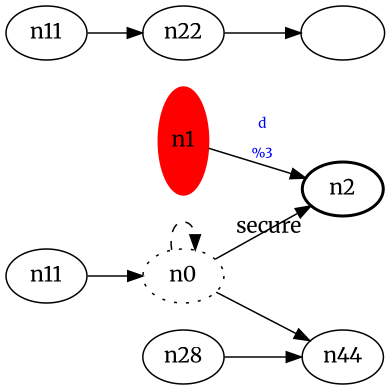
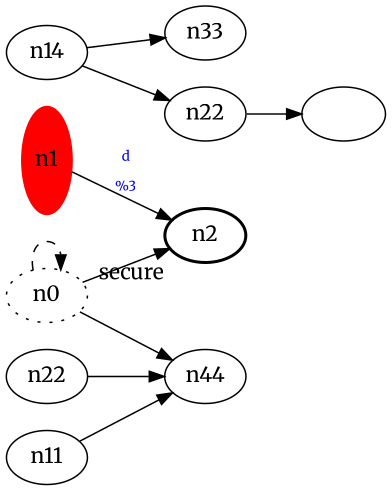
(46, 33) -> (47, 52)
none -> (205, 33)
(107, 276) -> (119, 420)
(183, 357) -> (47, 376)
